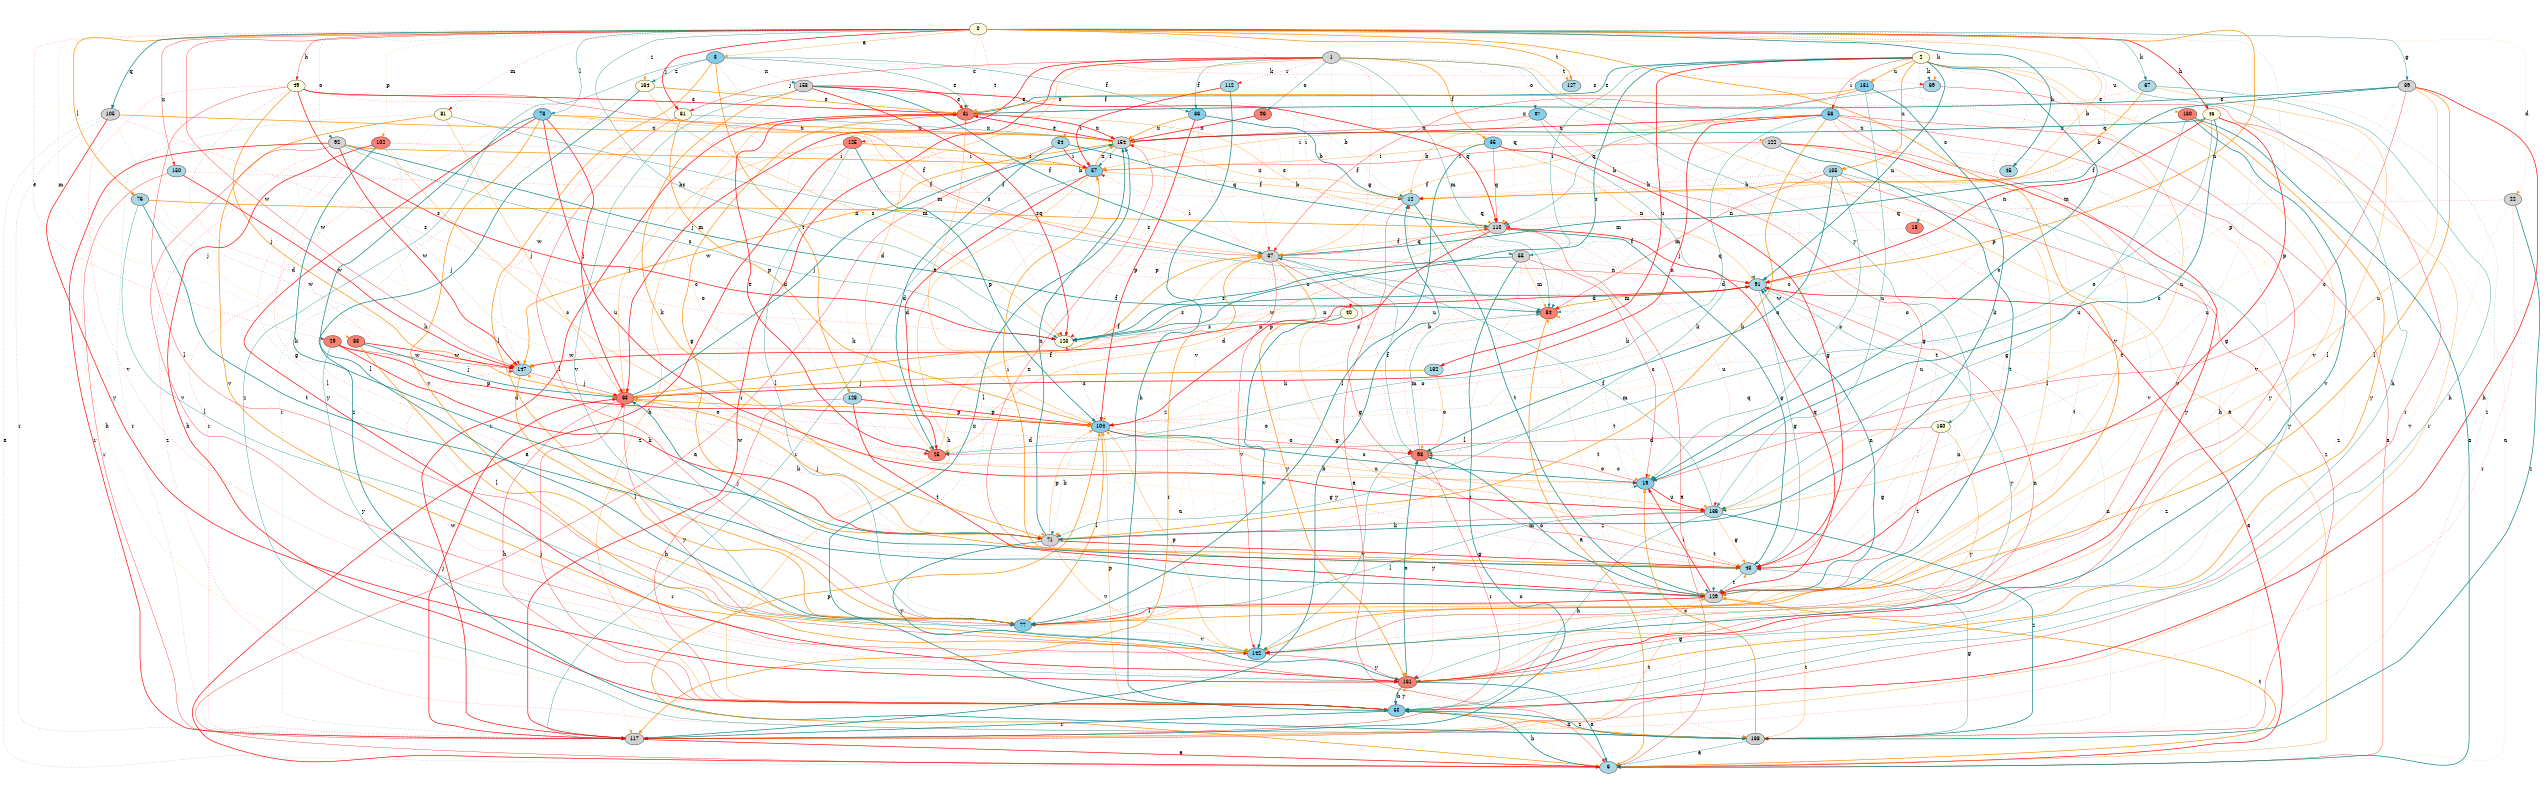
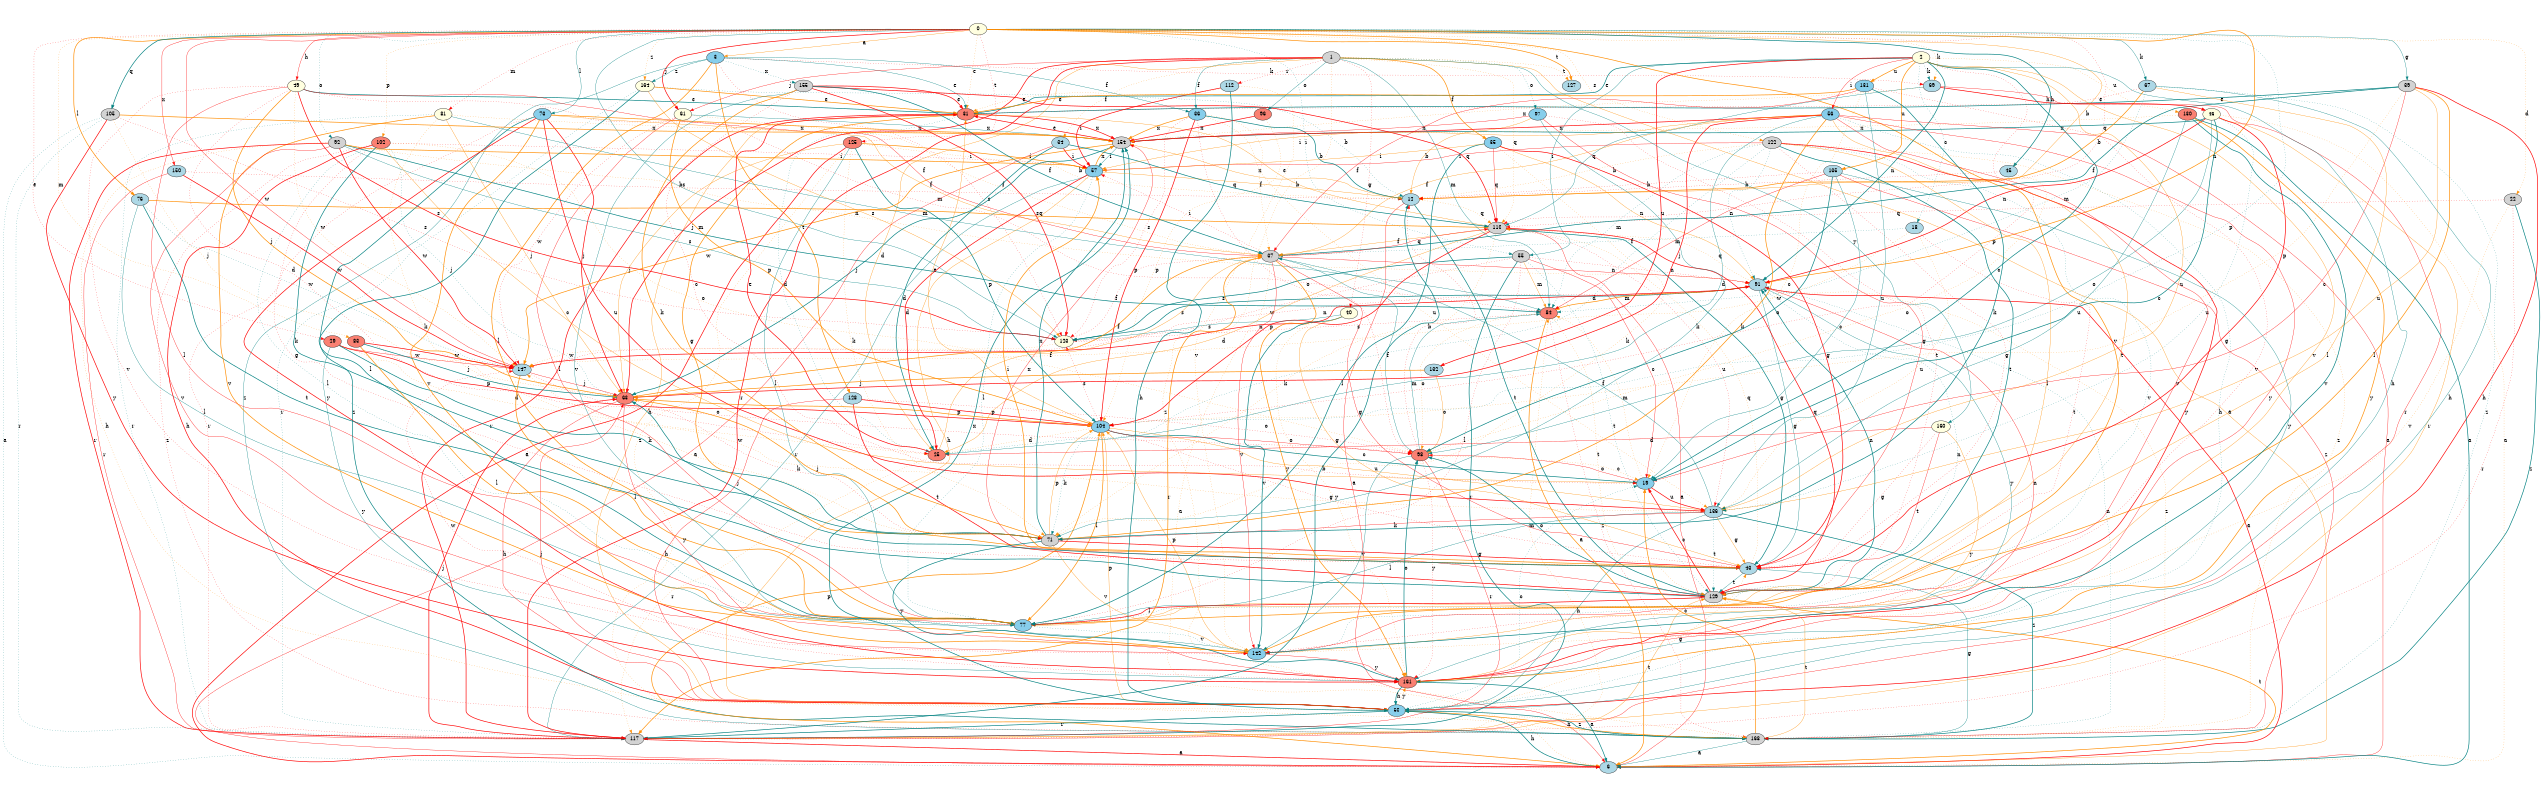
(1609, 32) -> (2032, 101)
(804, 86) -> (804, 86)
(612, 100) -> (612, 100)
(1262, 159) -> (1262, 159)
(1915, 228) -> (1915, 228)
(851, 233) -> (871, 256)
(1551, 249) -> none
(703, 467) -> (703, 467)
(1684, 540) -> (1684, 540)
